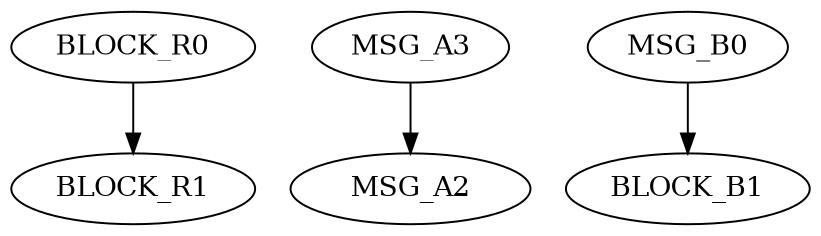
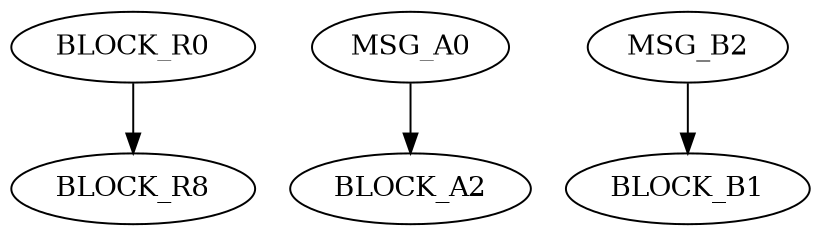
(411, 47) -> (411, 47)
(688, 47) -> (688, 47)
(133, 189) -> (133, 189)
(411, 189) -> (411, 189)
